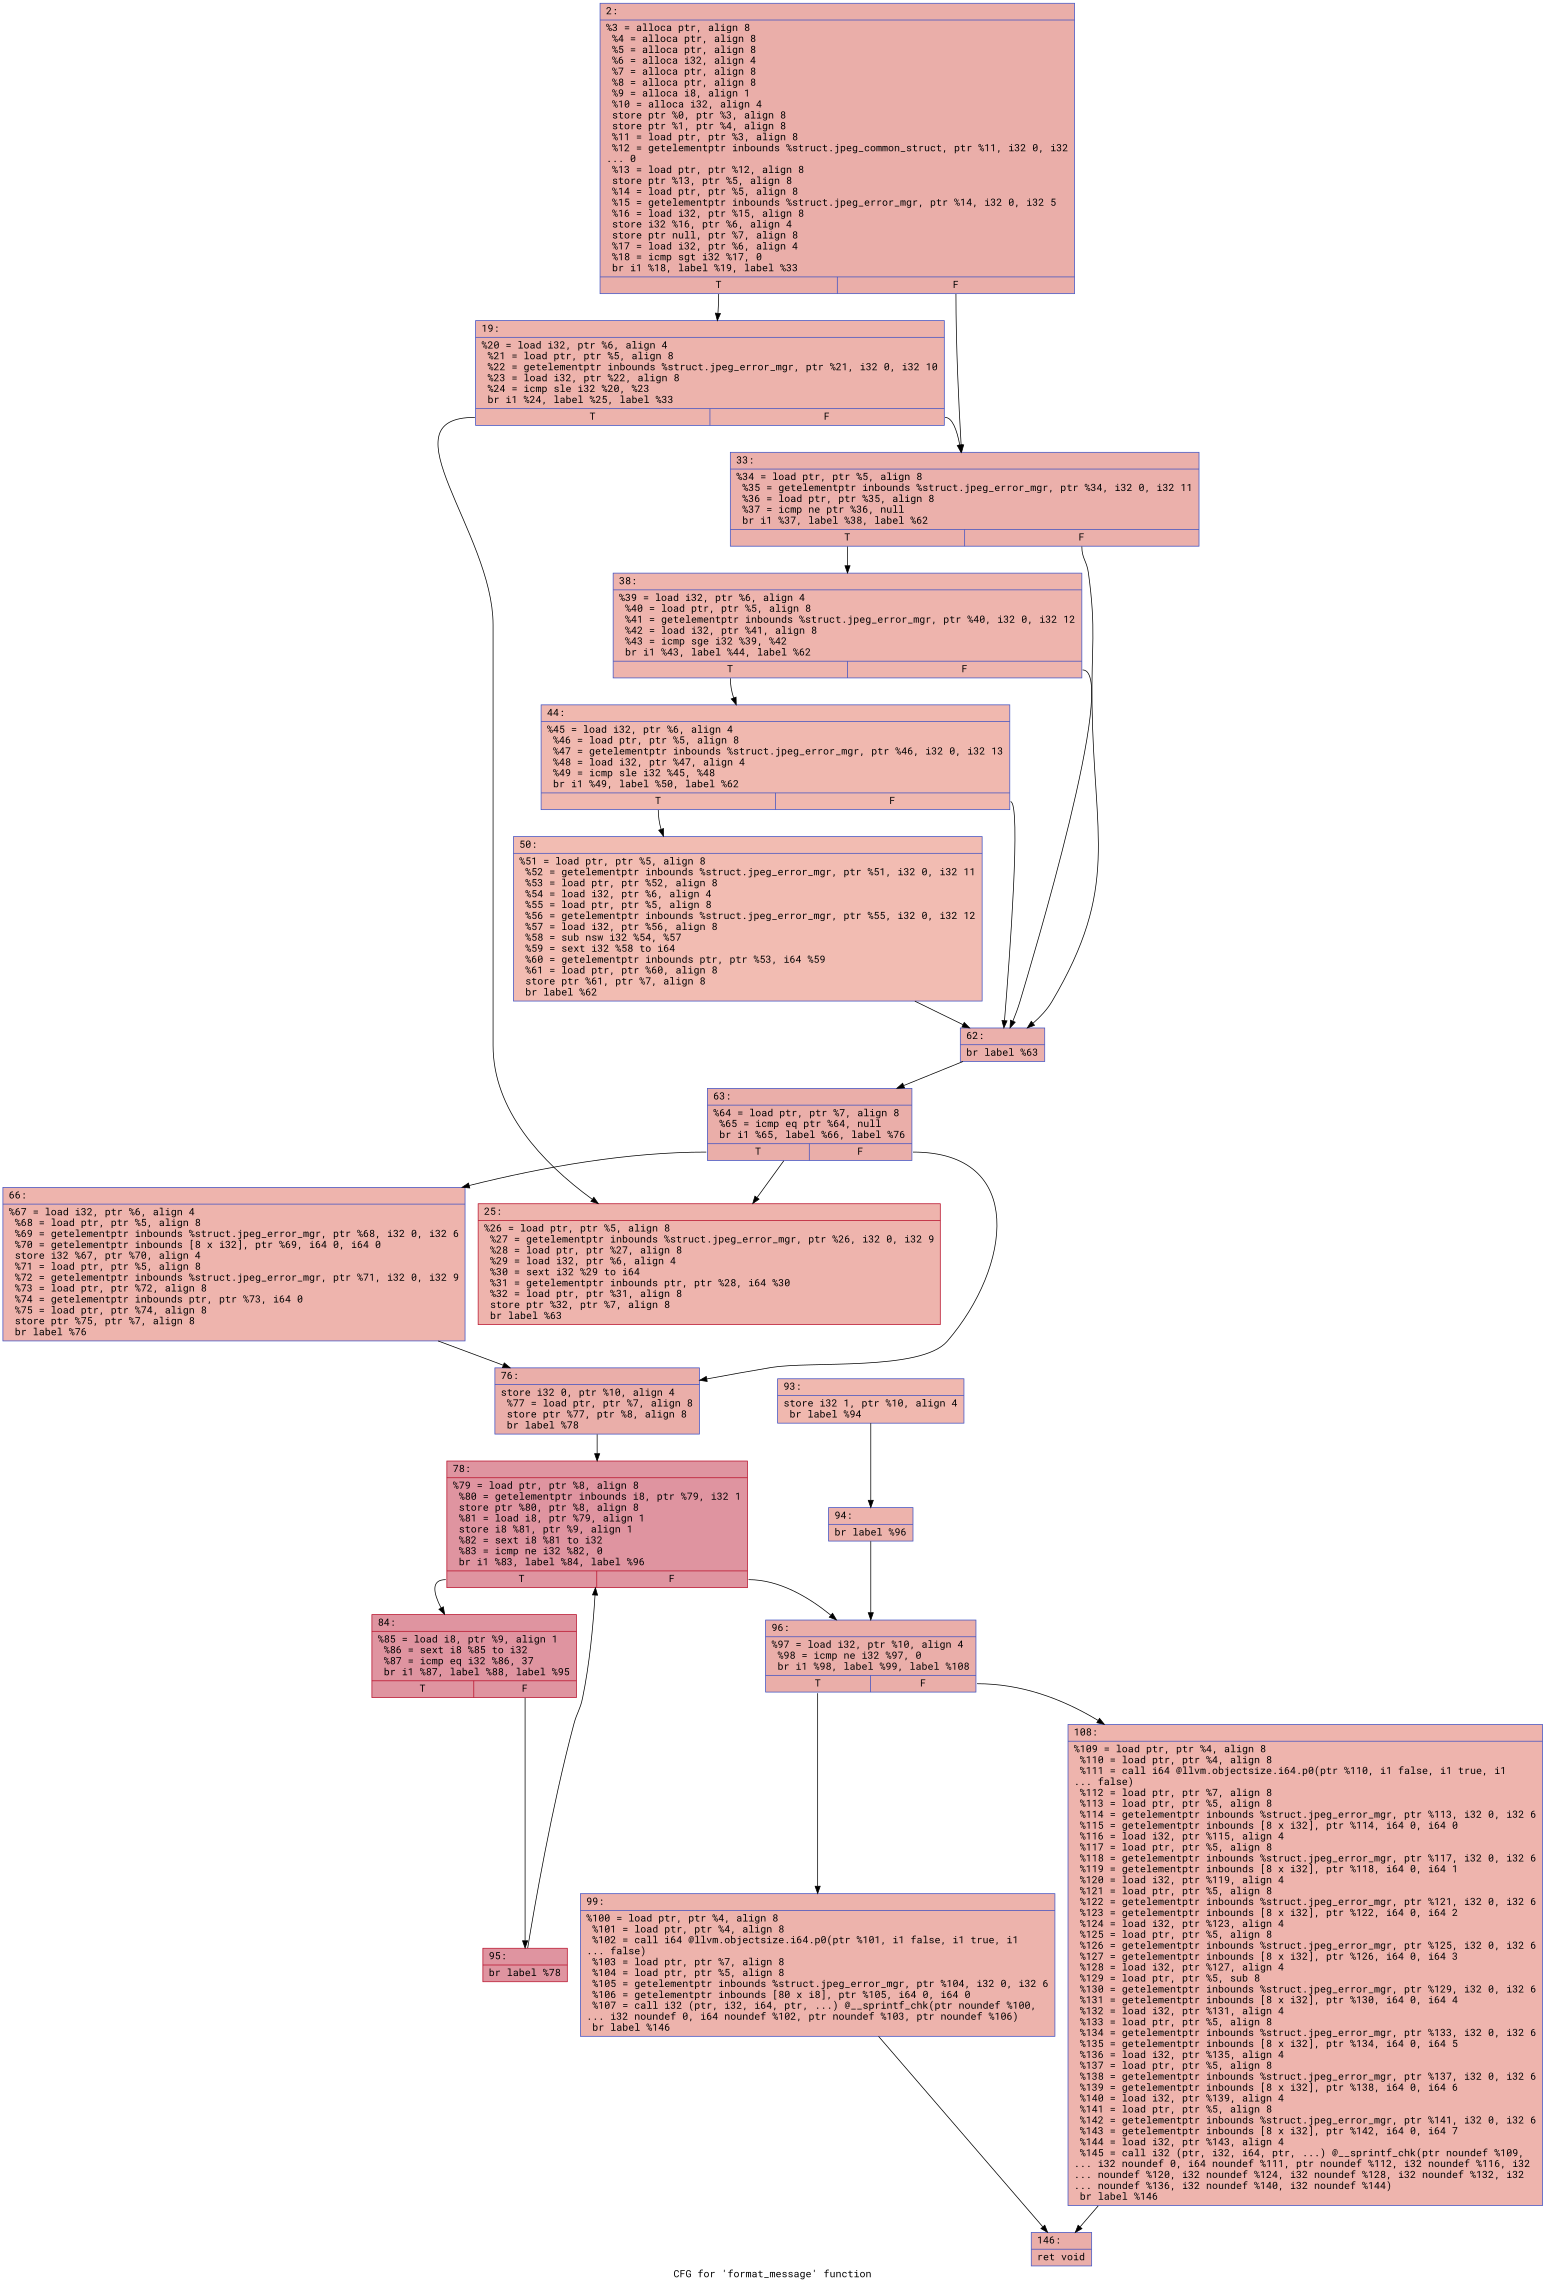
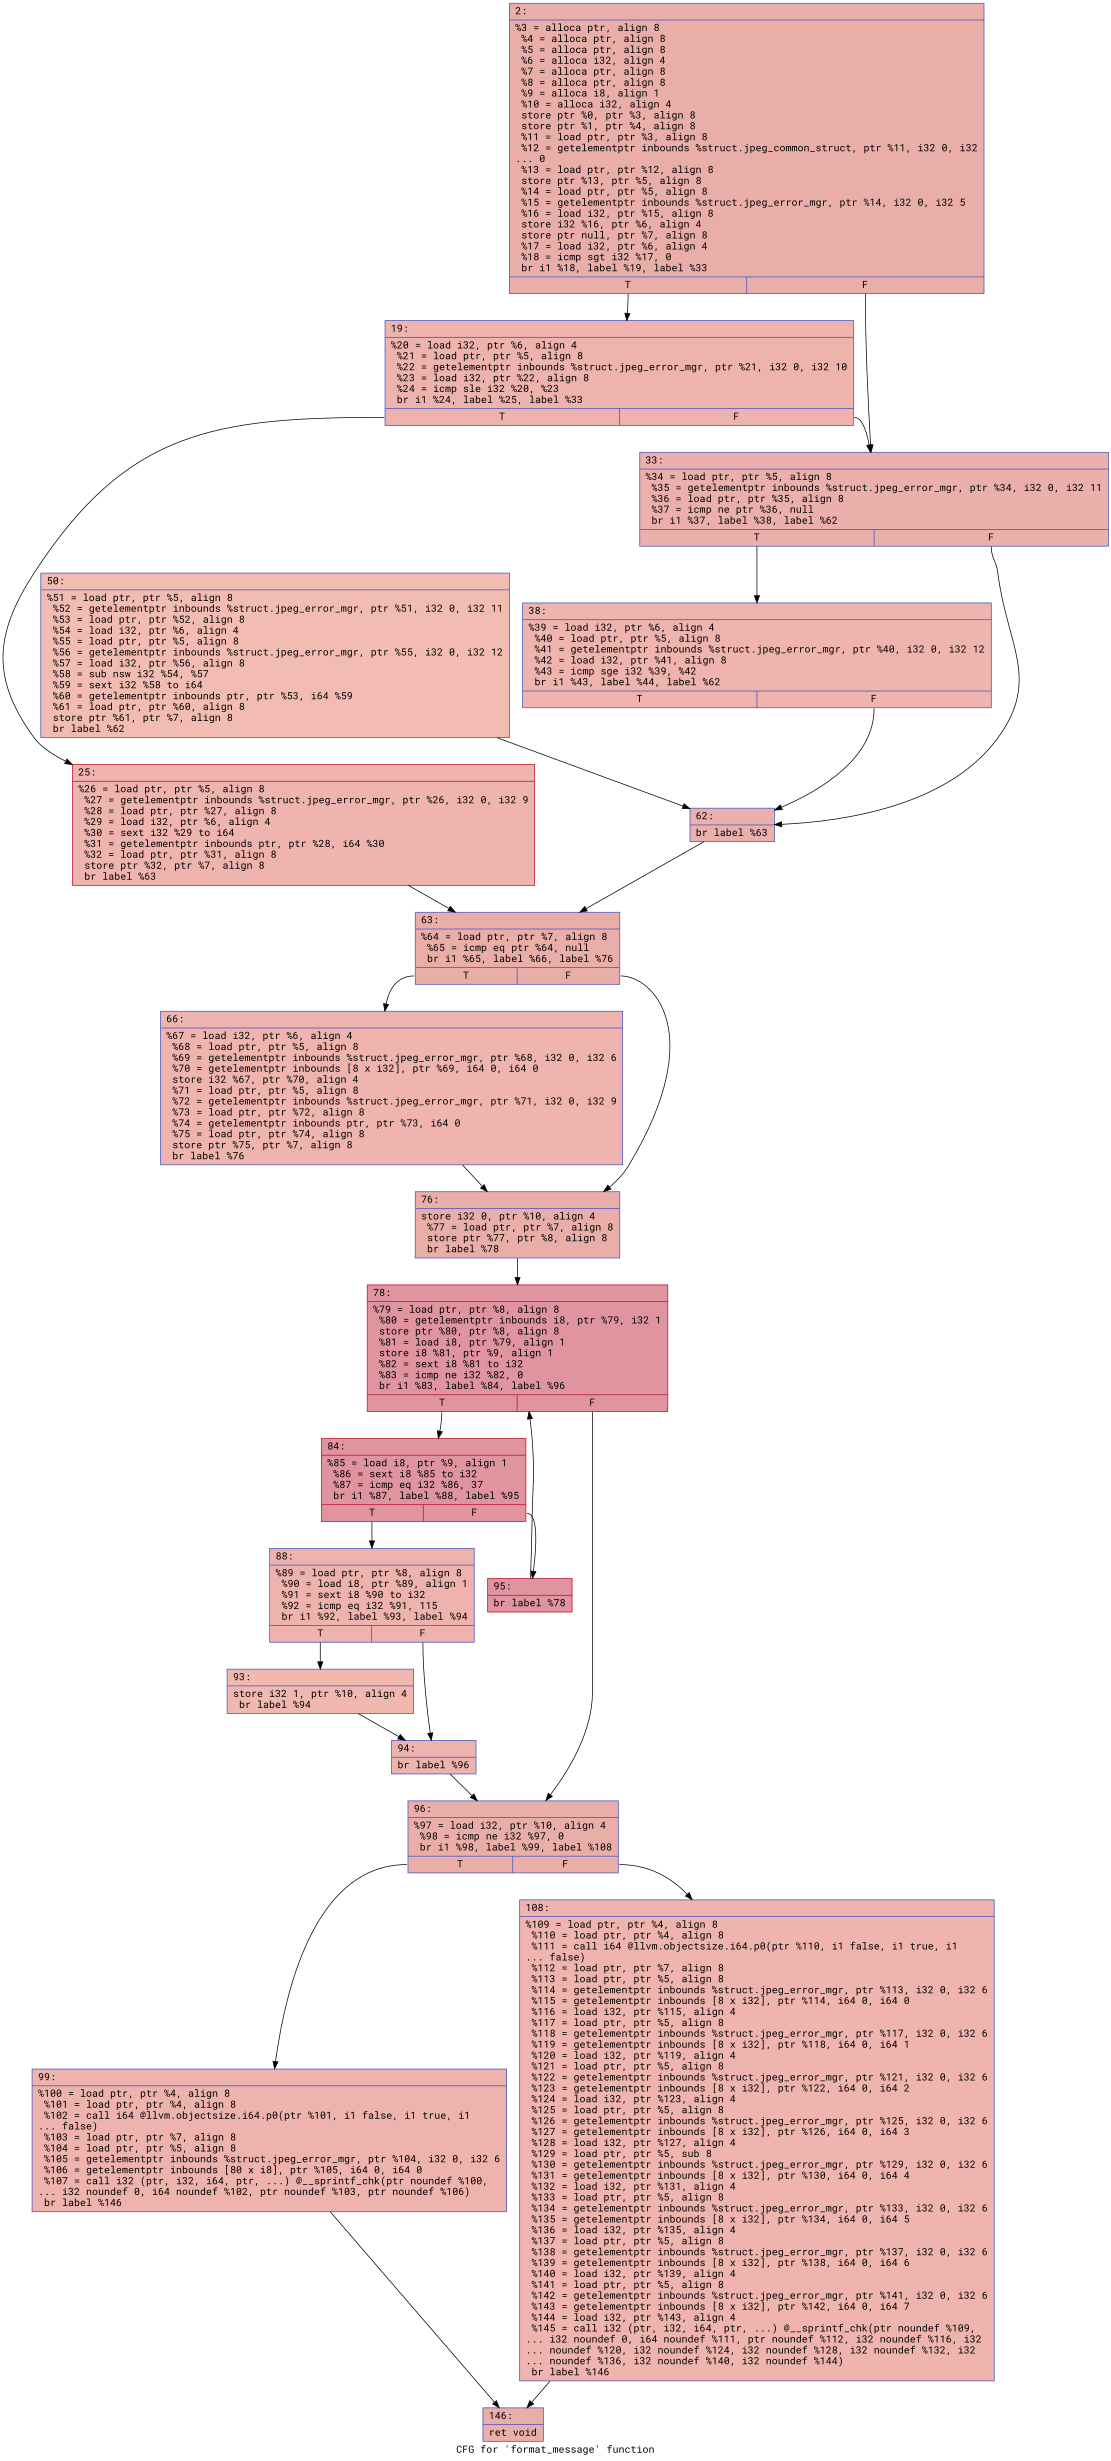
(775, 757) -> none
(771, 1179) -> (428, 897)
none -> (372, 1595)
